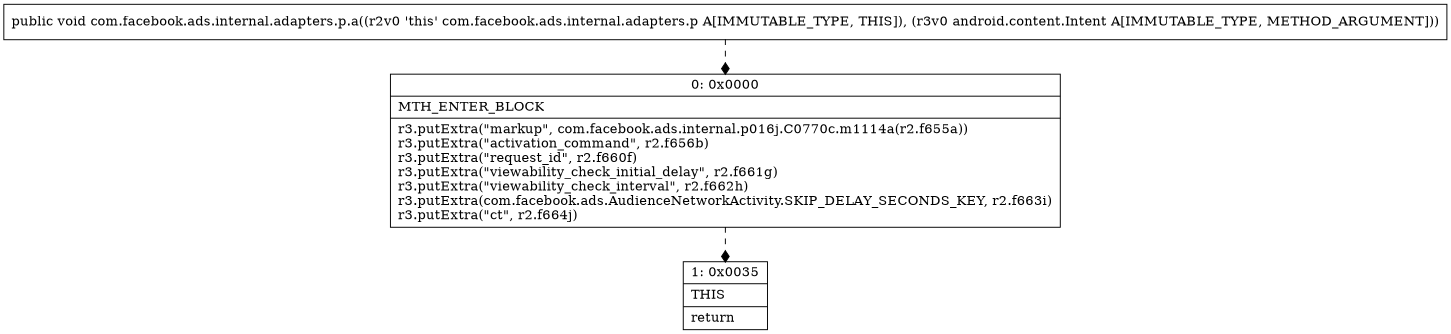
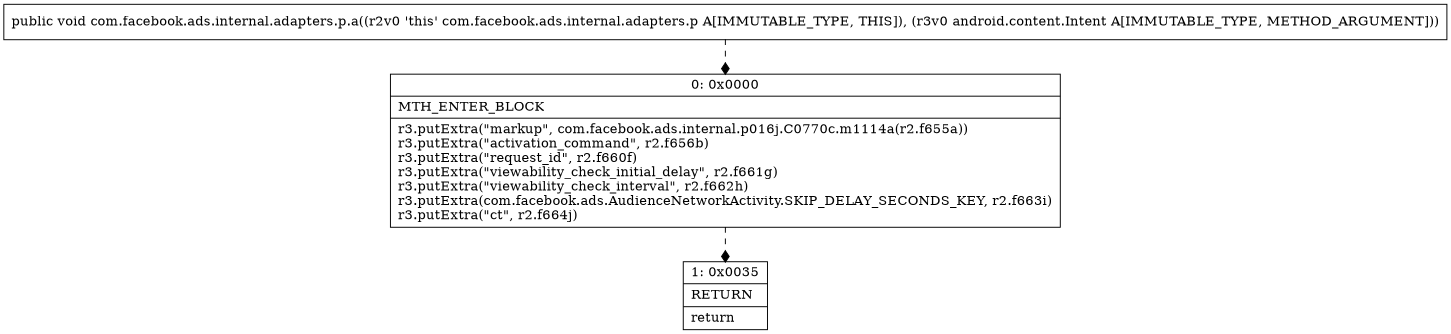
(709, 295) -> (722, 295)
